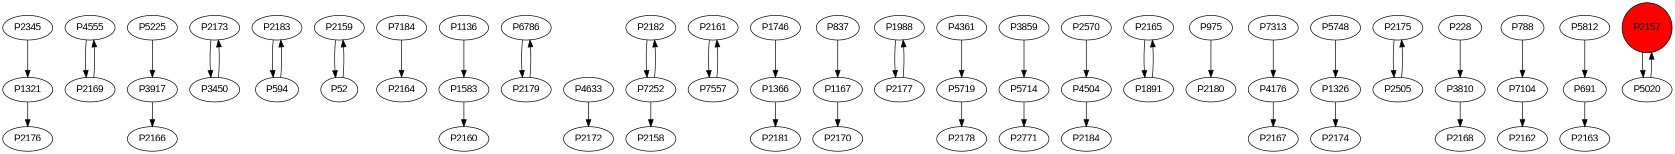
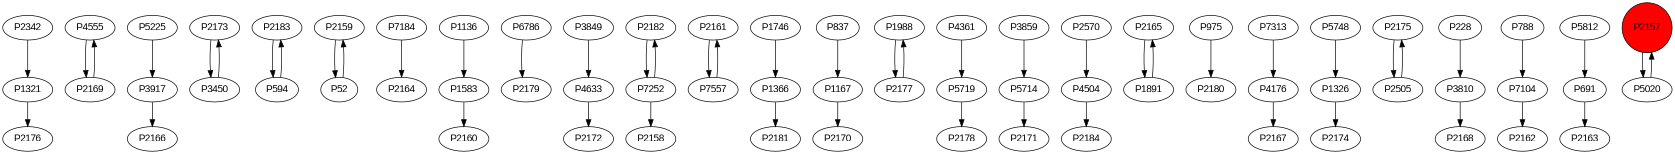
(28, 28) -> (28, 28)
none -> (589, 28)
(531, 62) -> none
(1024, 139) -> (1024, 139)
